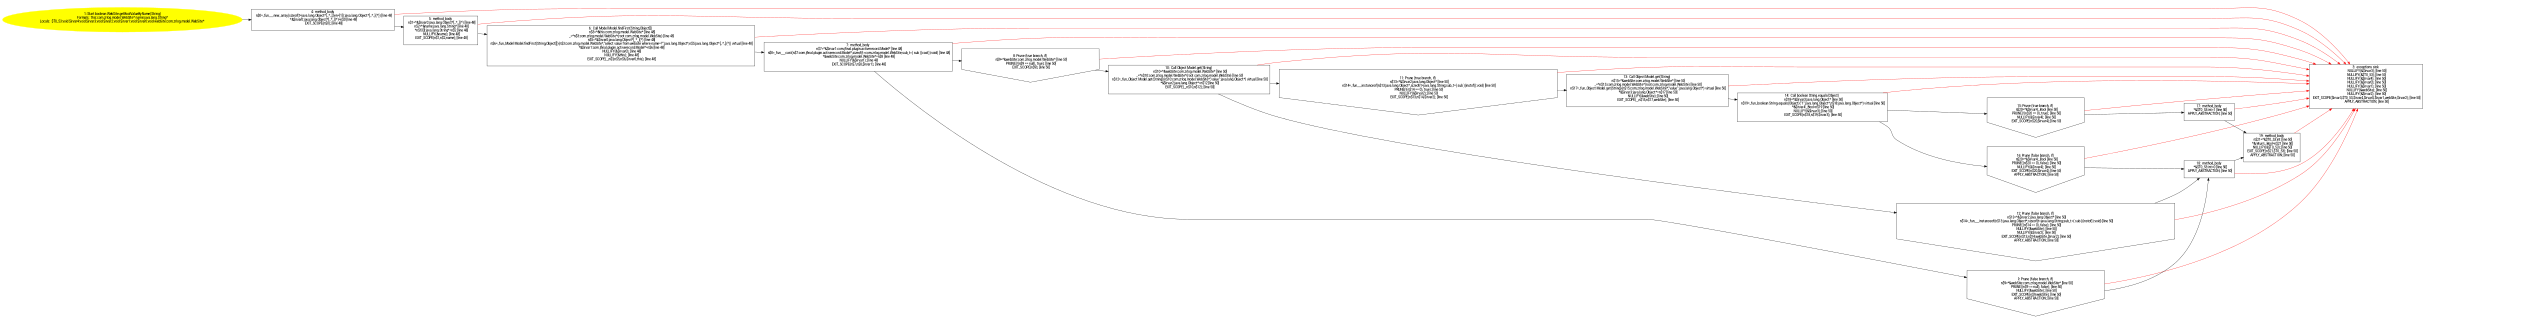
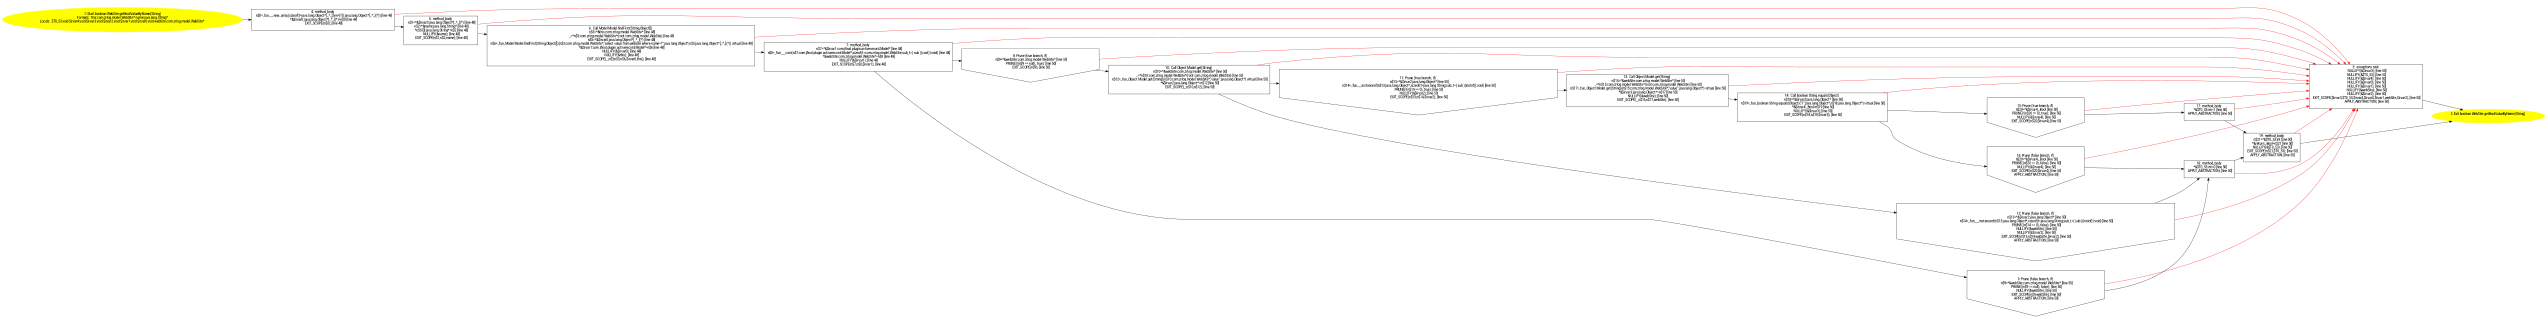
none -> (2488, 116)
